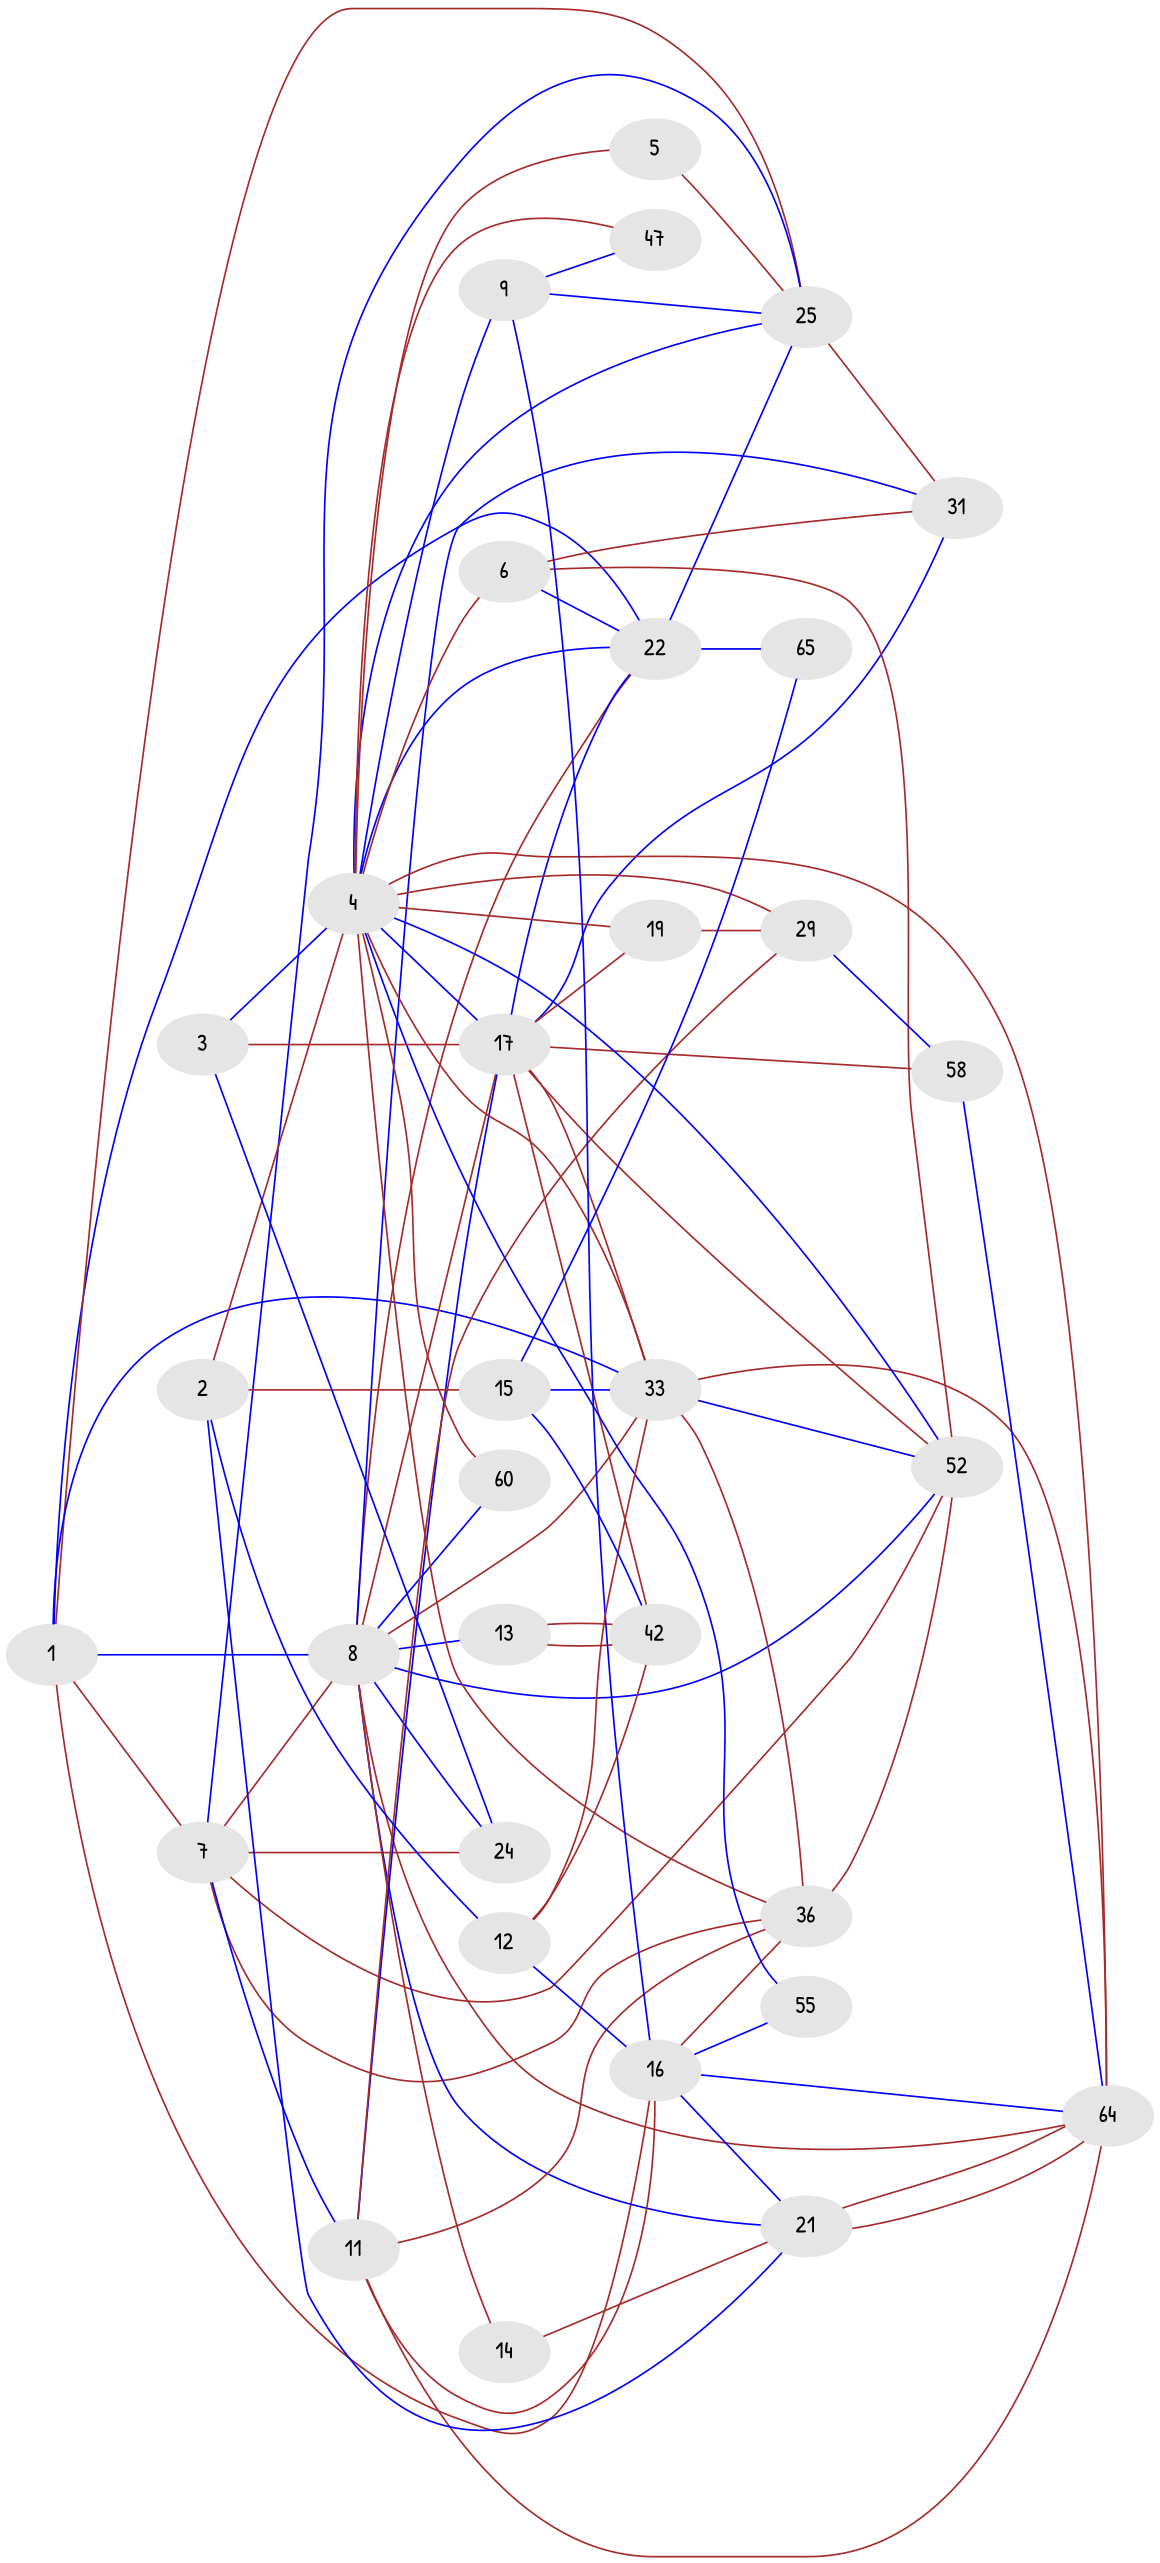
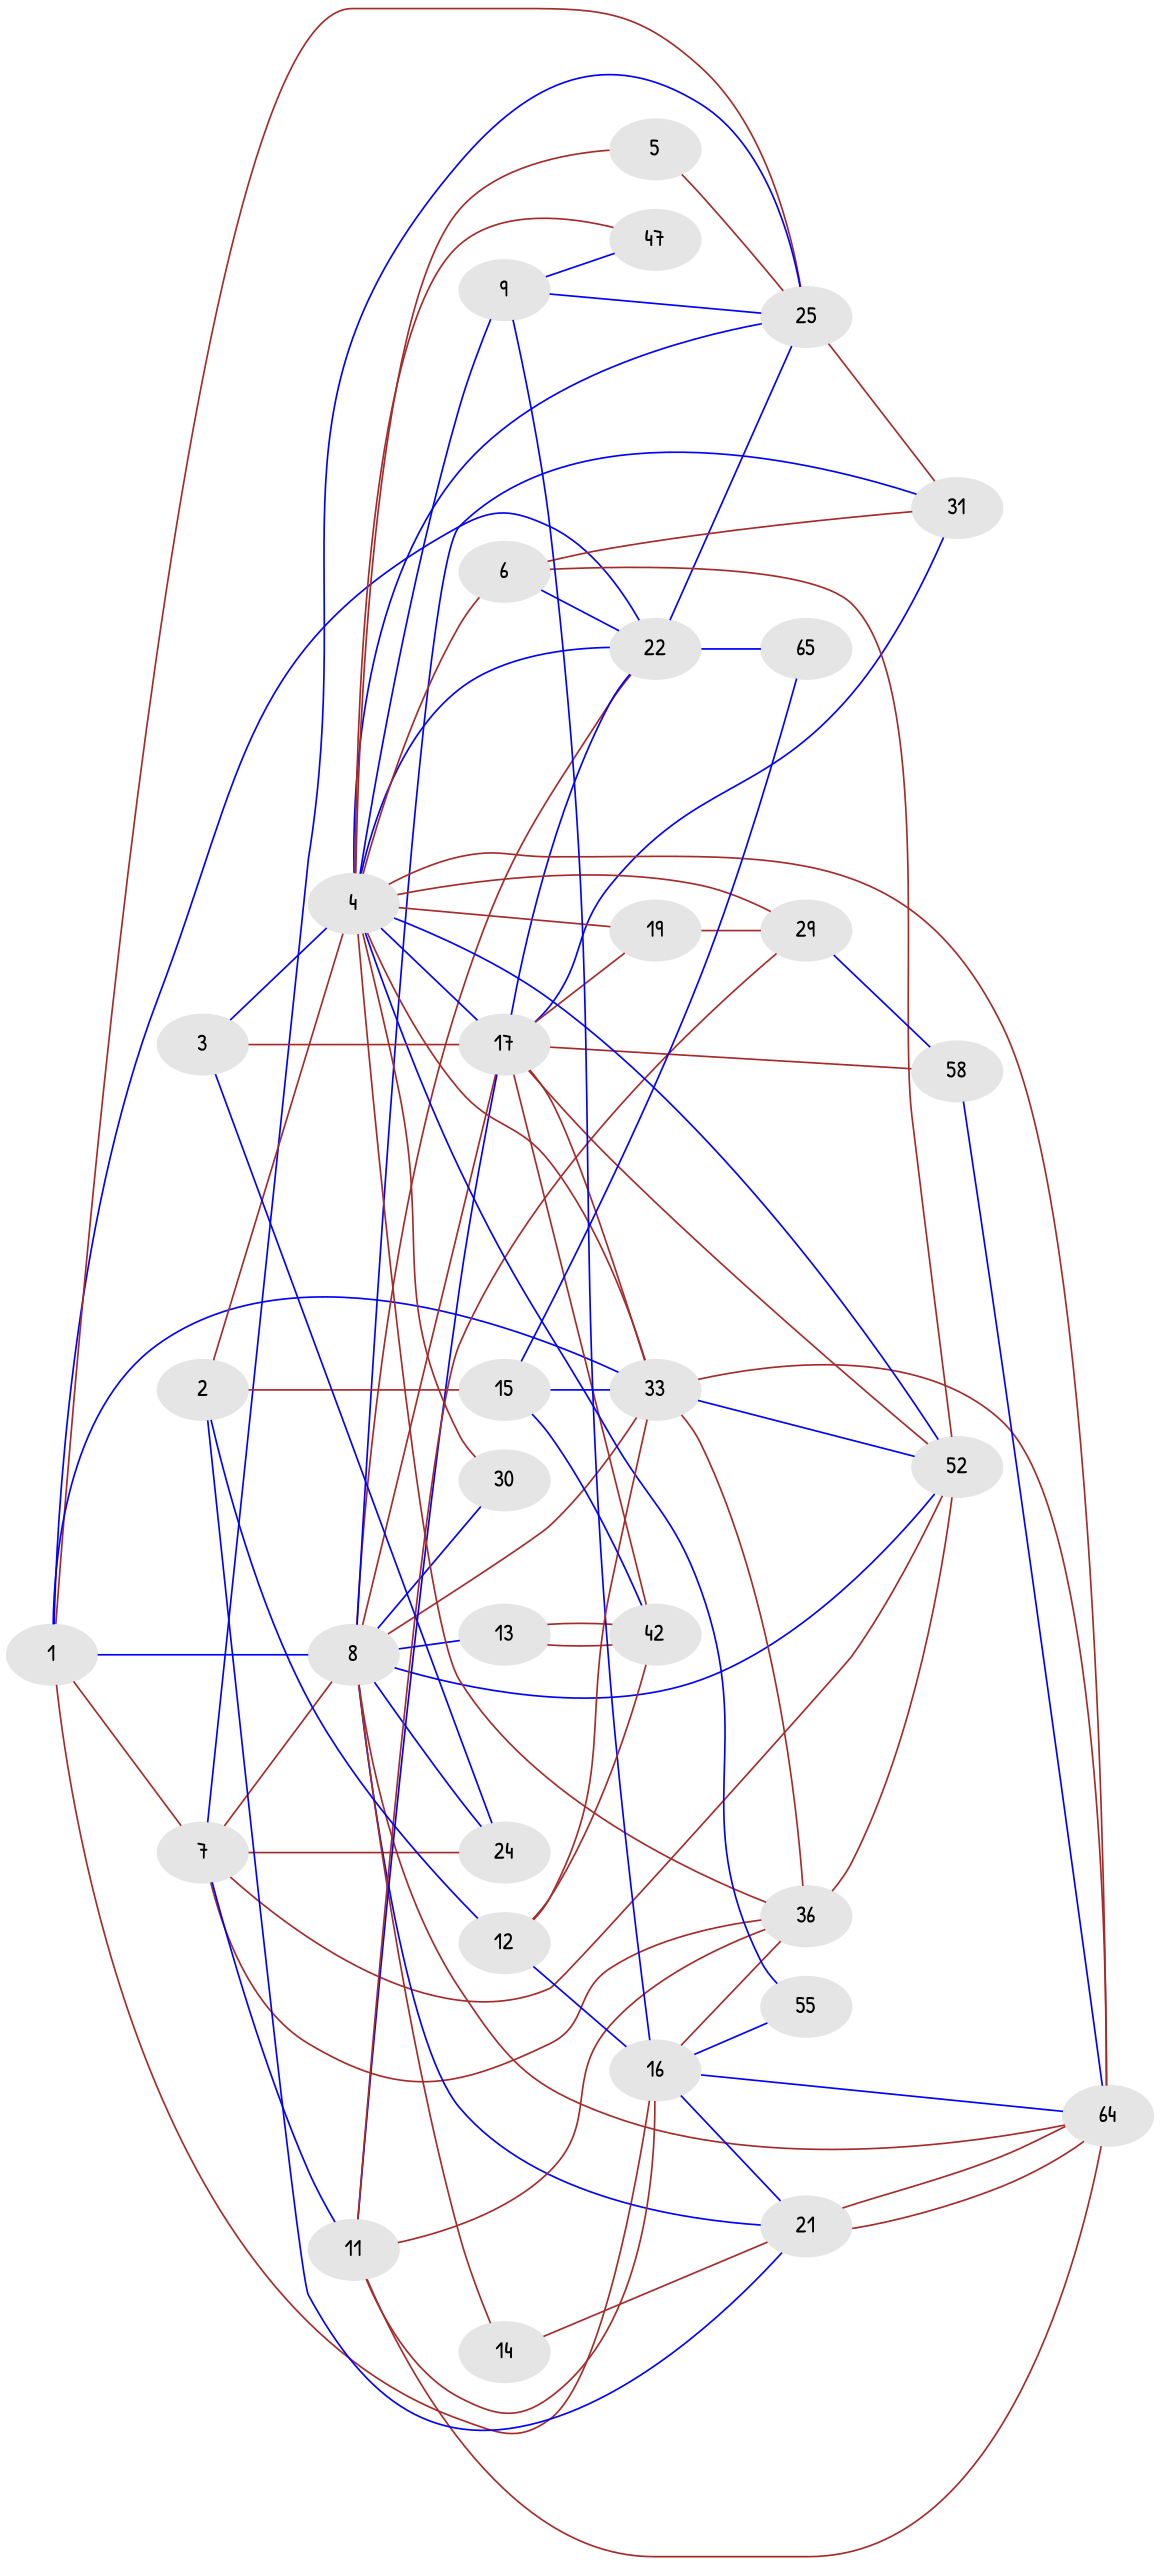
(505, 1480) -> (505, 1480)
